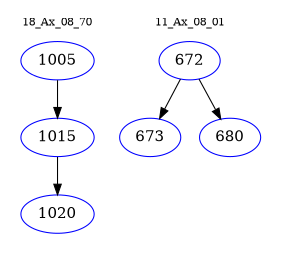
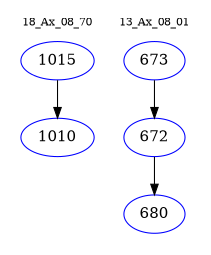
(190, 23) -> (154, 23)
(58, 61) -> none
(173, 94) -> (154, 94)
(58, 214) -> (58, 137)
